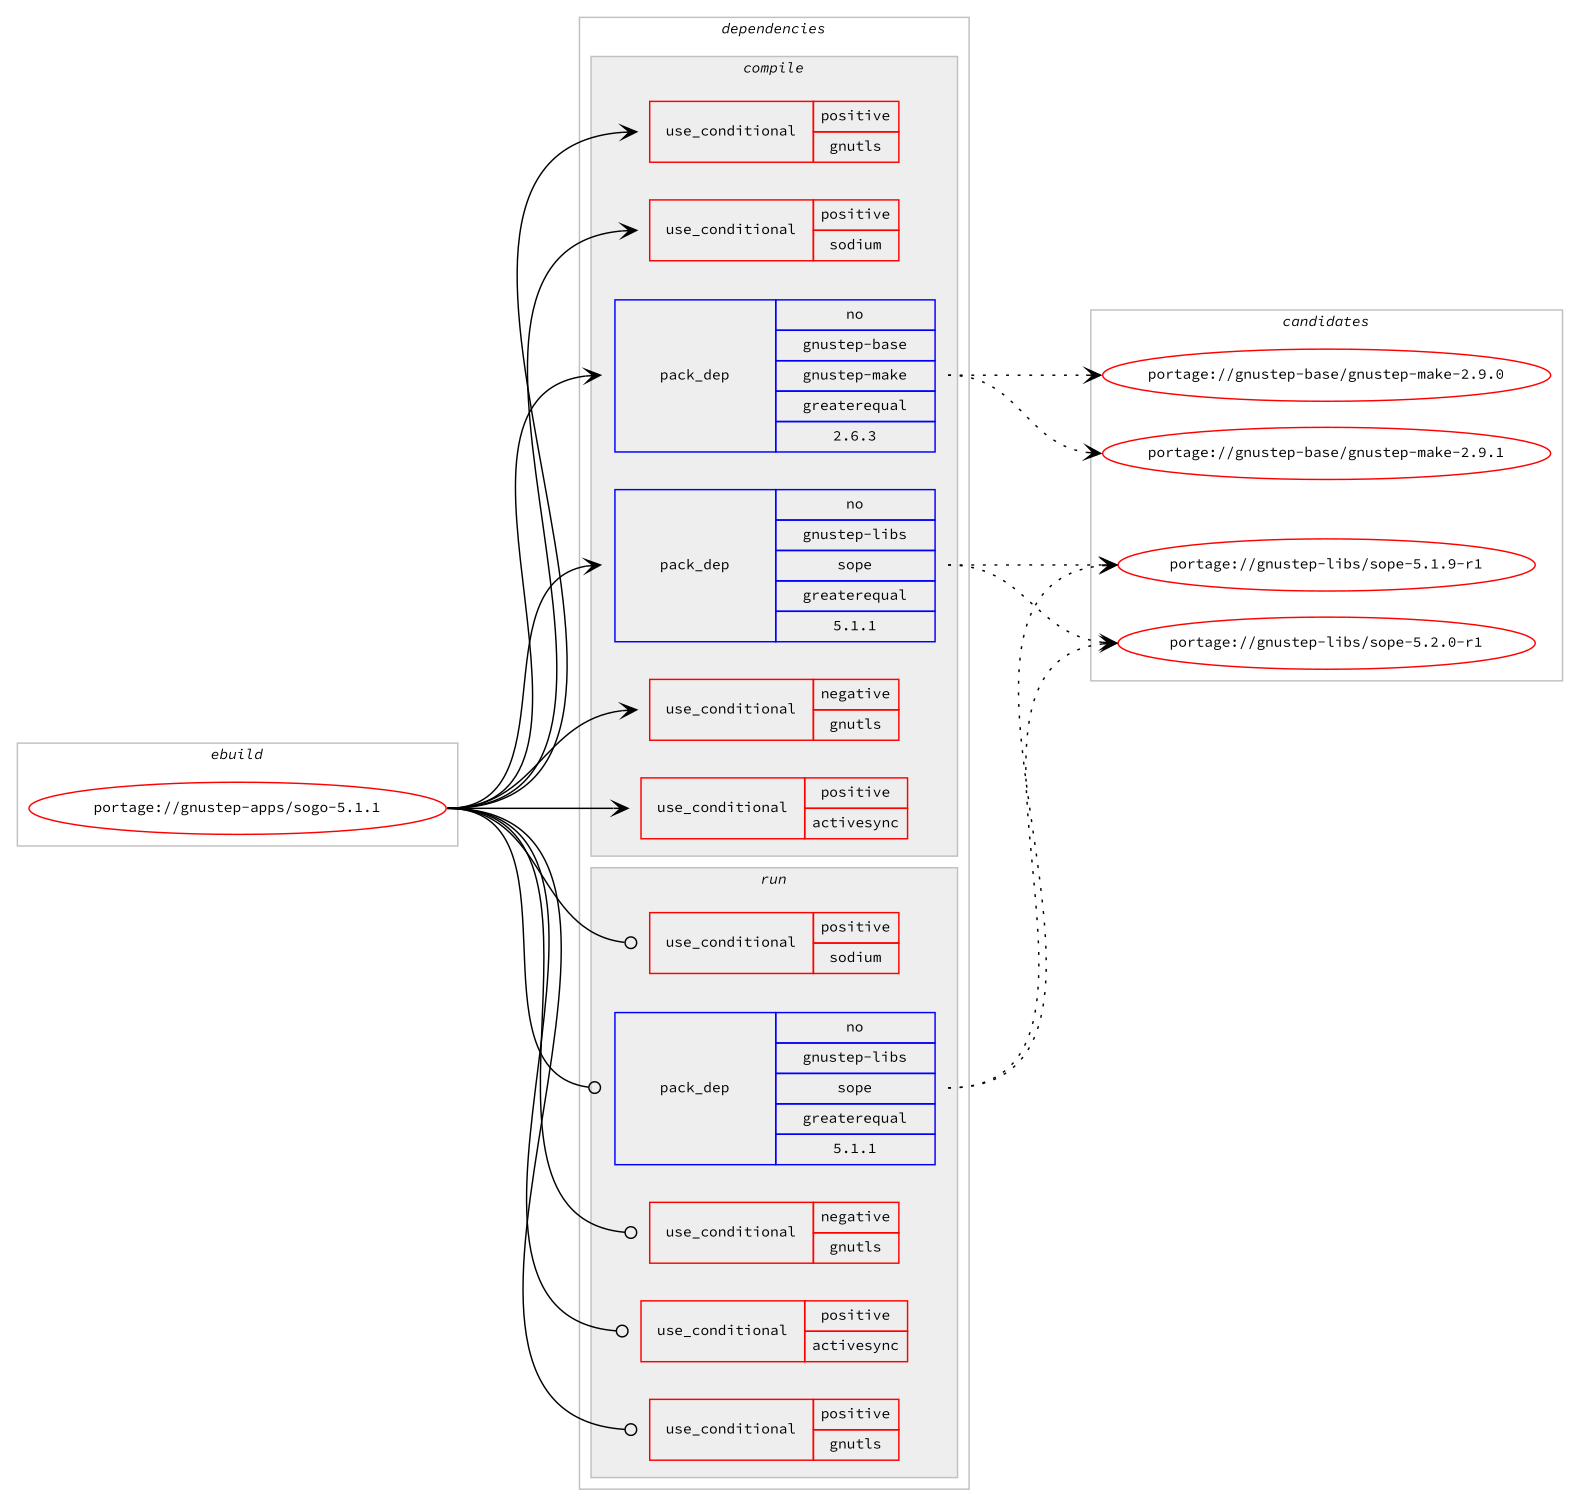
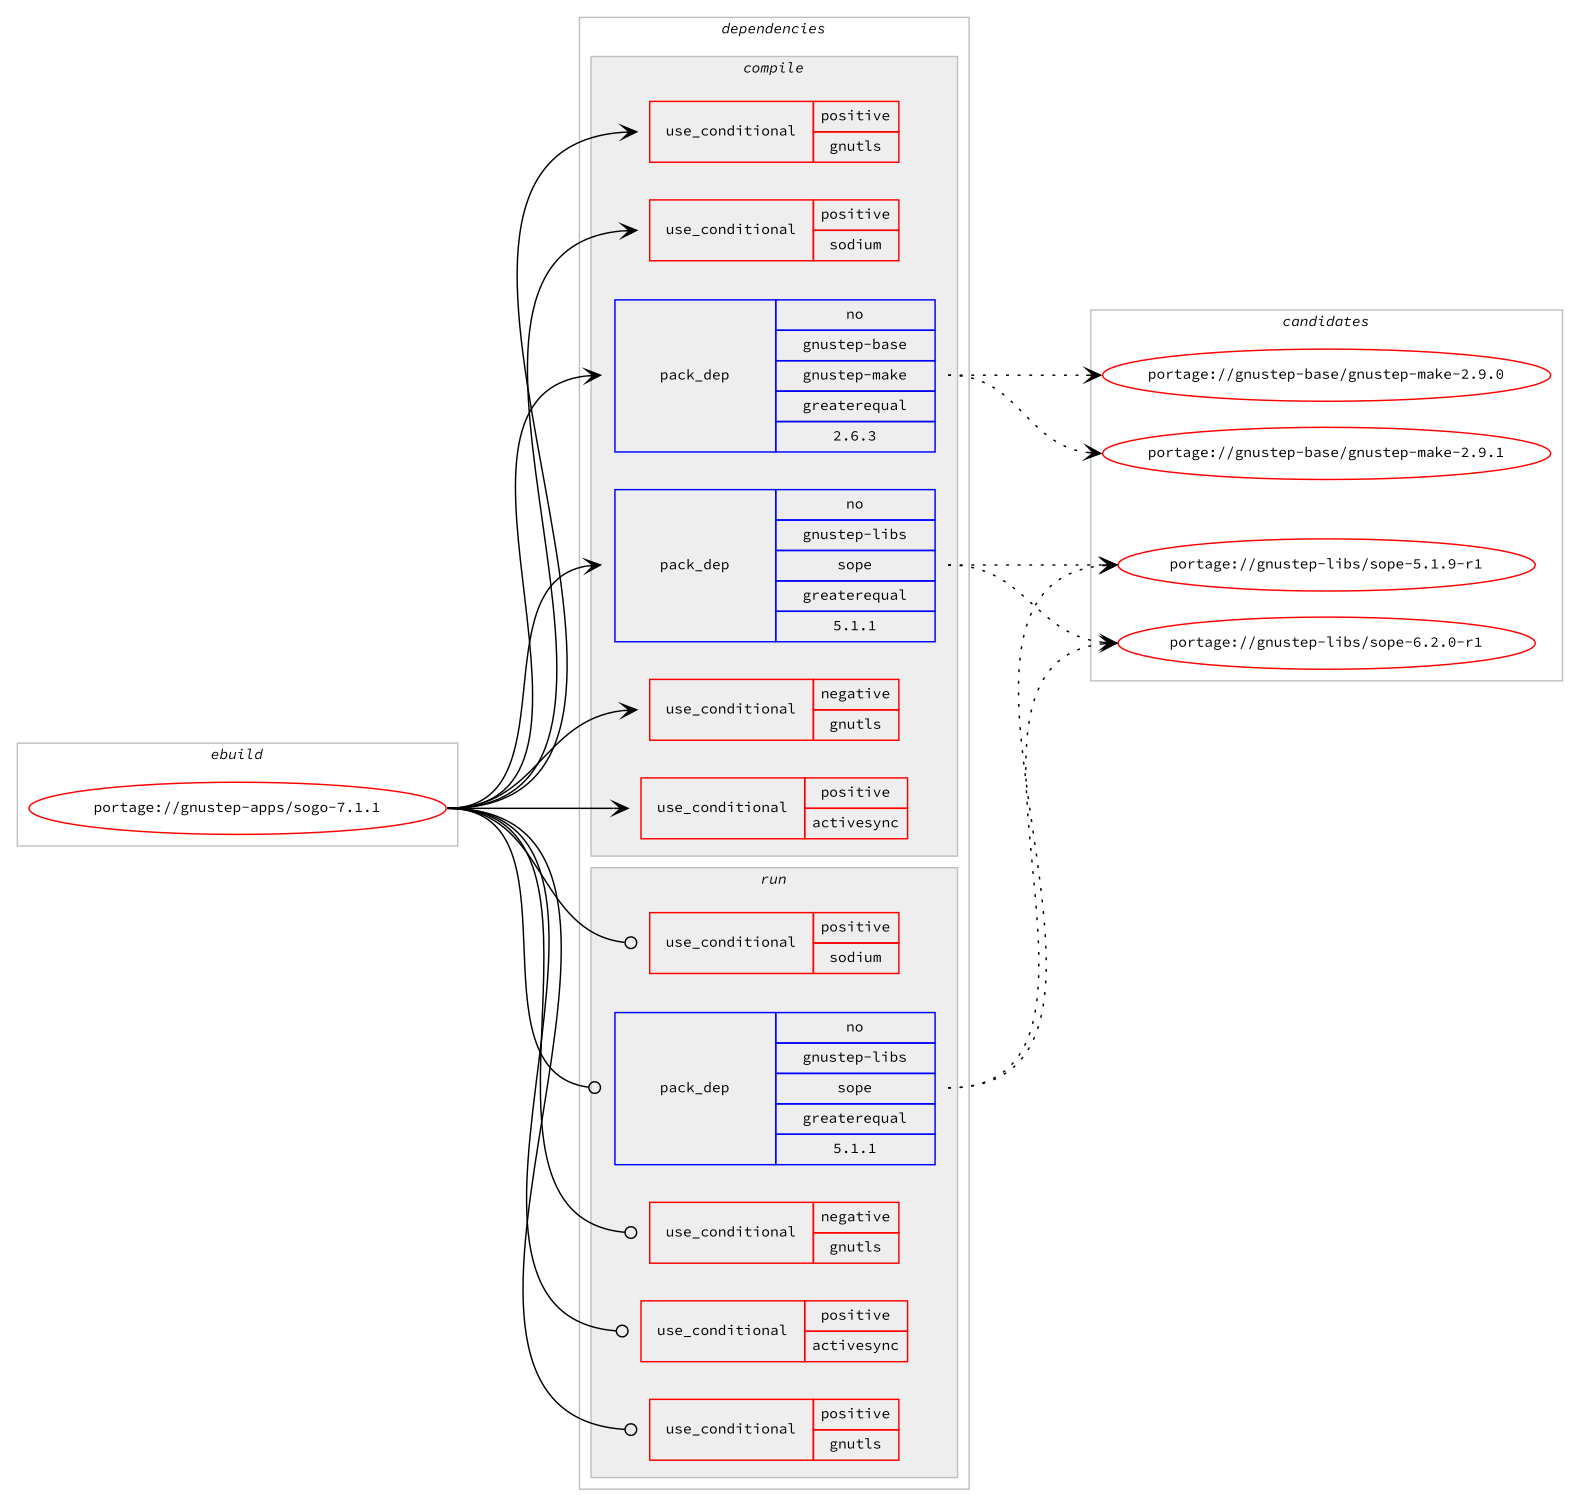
(1327, 643) -> (1327, 643)
(238, 808) -> (238, 808)
